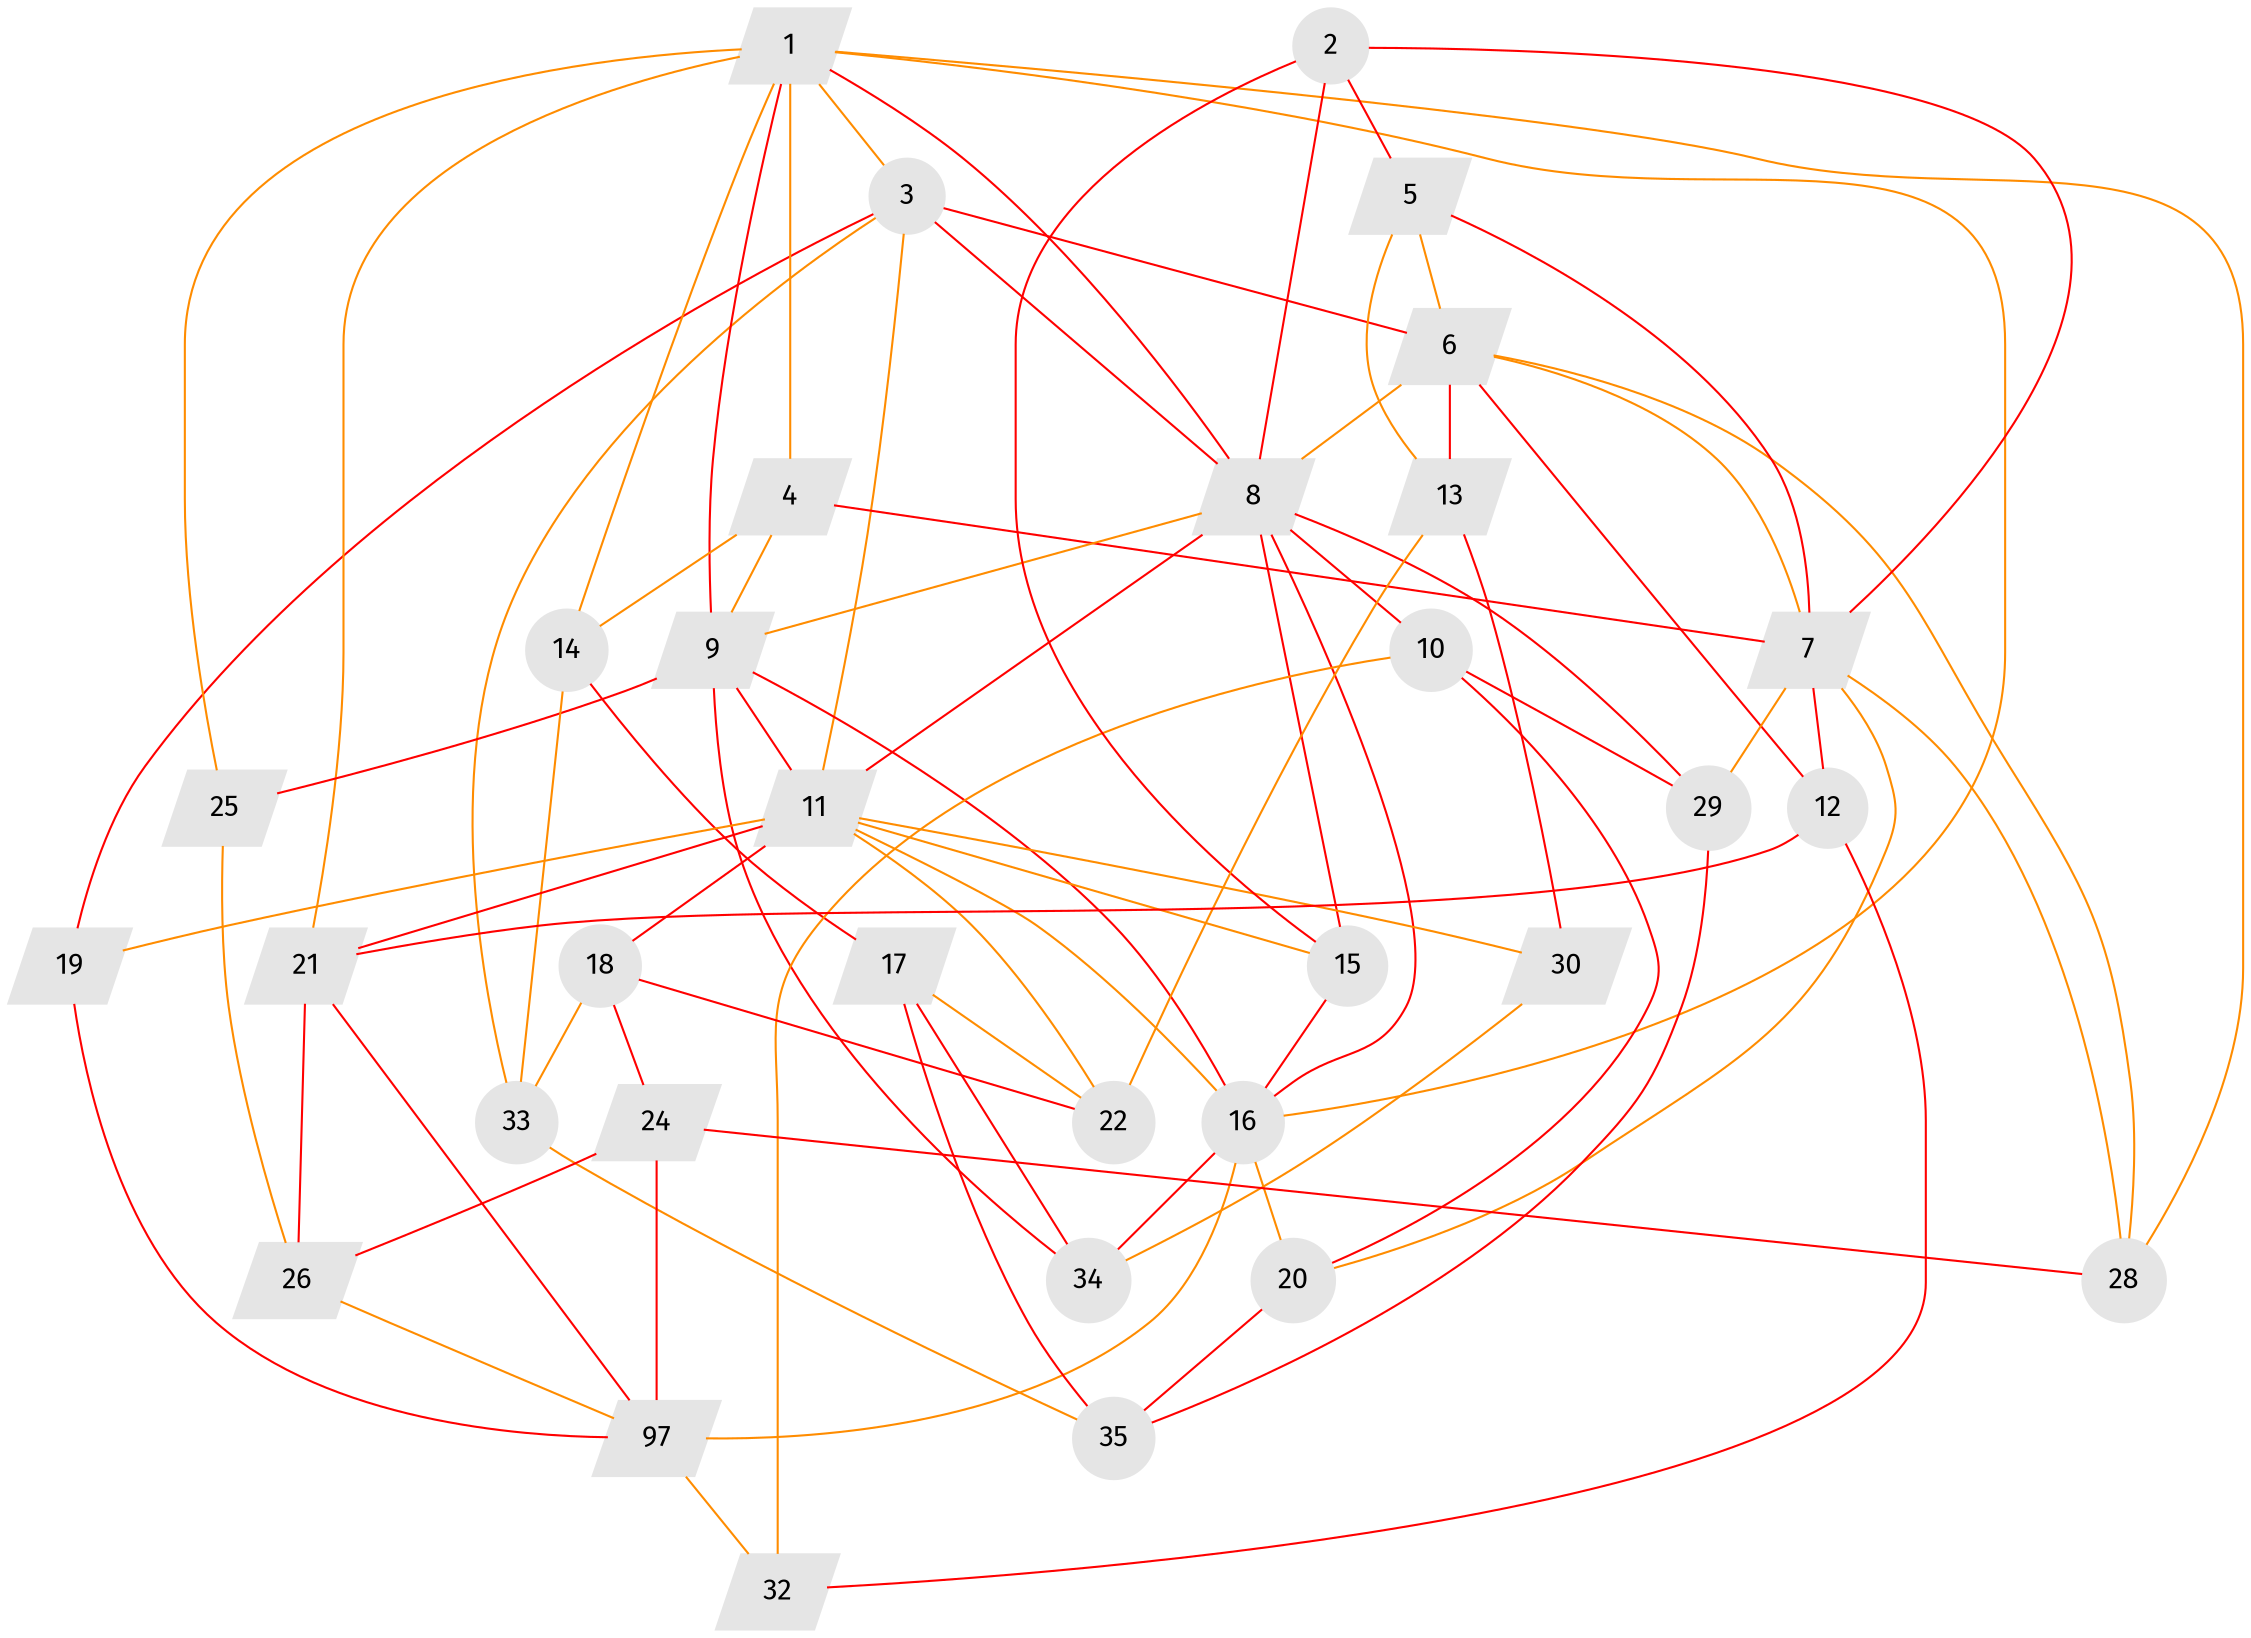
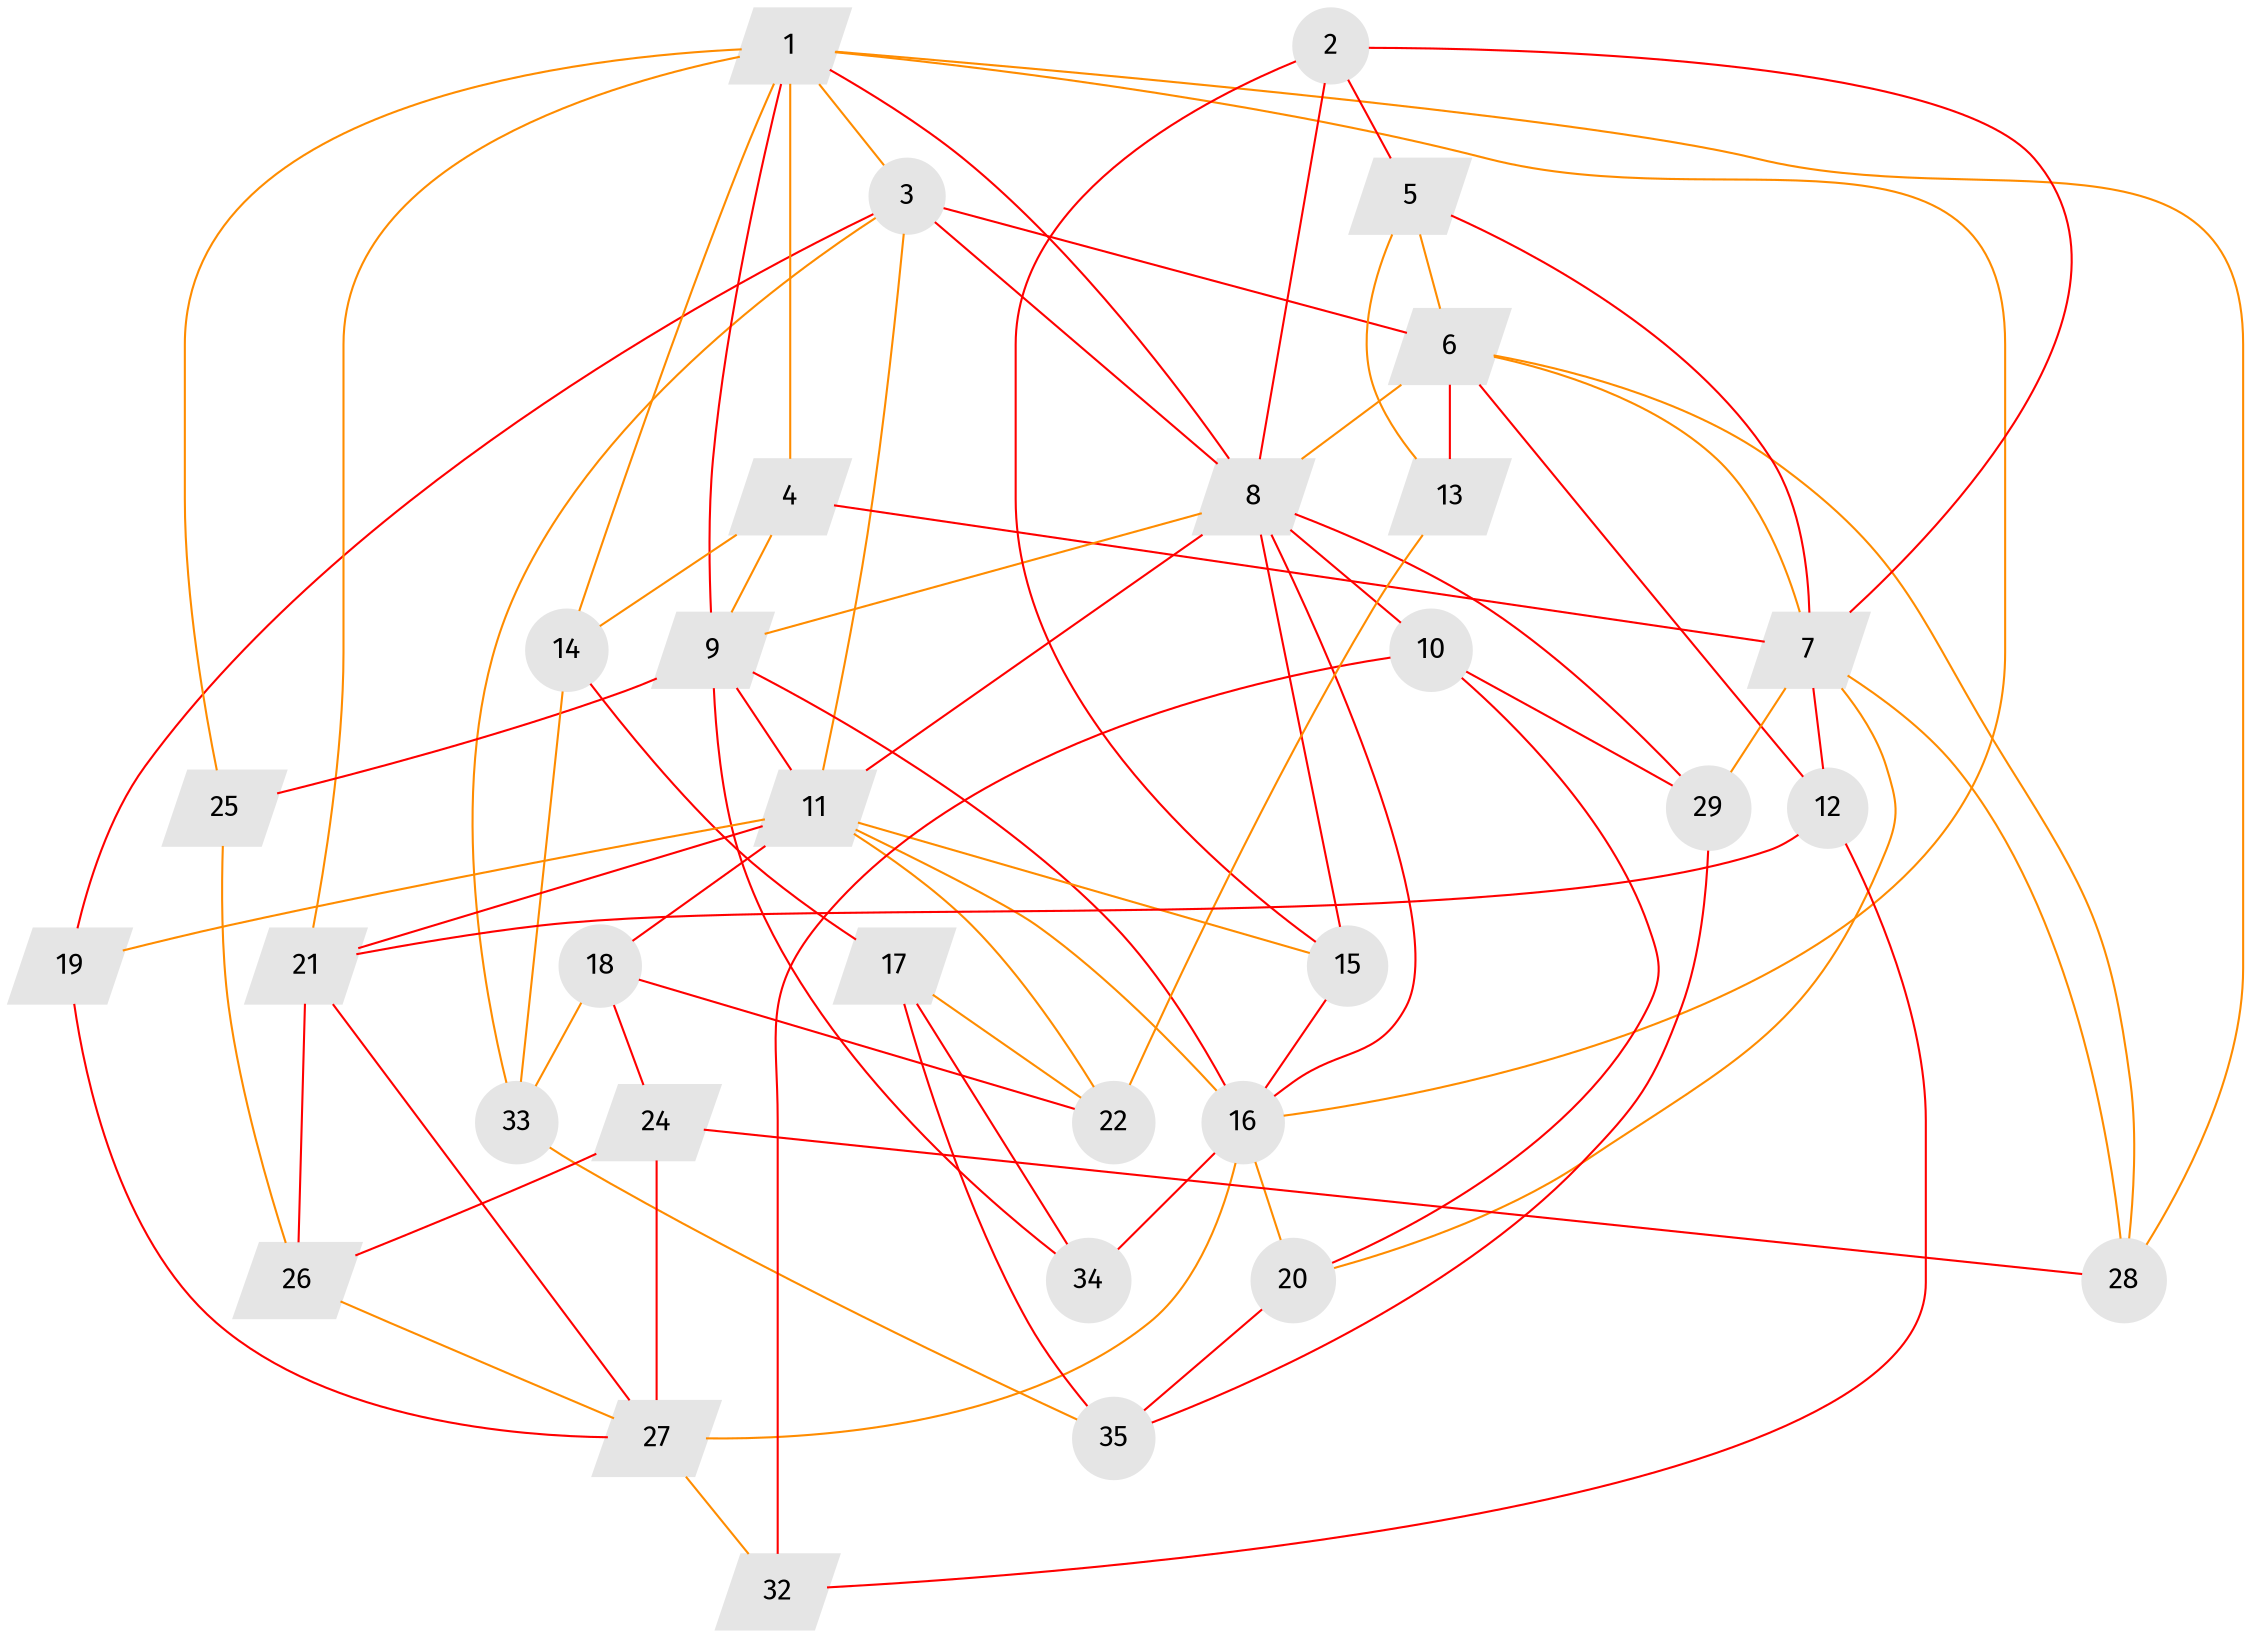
(842, 900) -> (842, 900)
(1567, 966) -> none
(657, 1438) -> (657, 1438)
